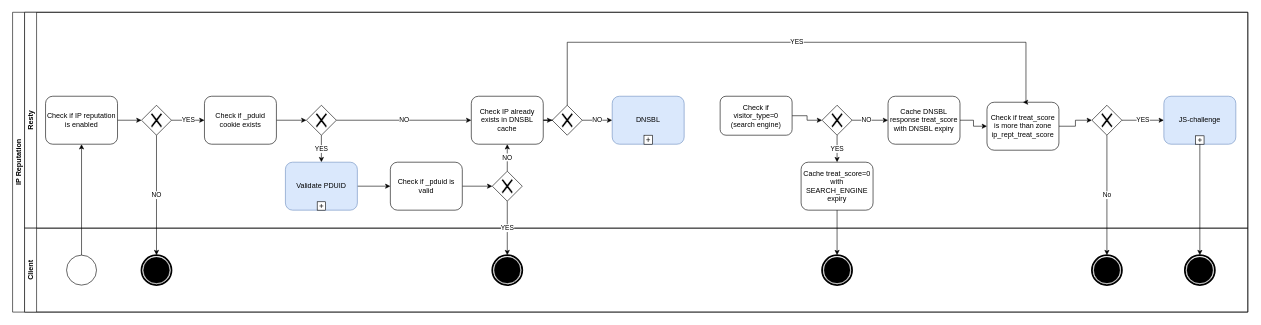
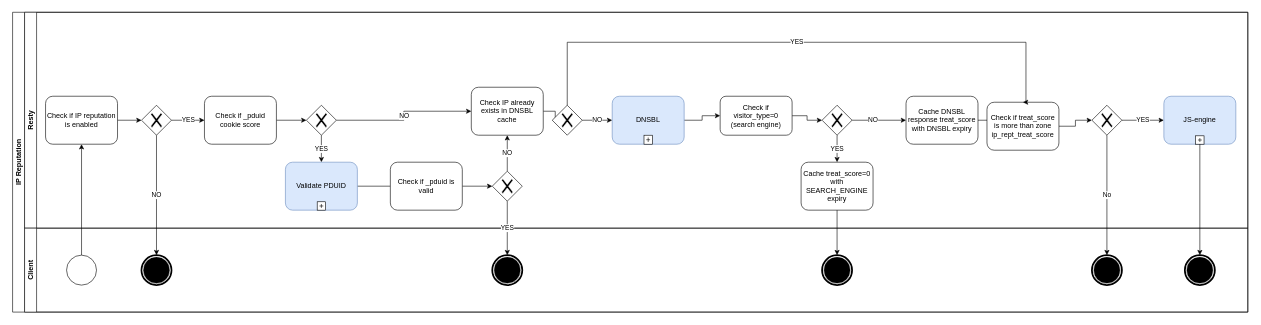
none -> (714, 116)
(240, 120) -> (240, 120)
(507, 120) -> (507, 111)
(924, 120) -> (942, 120)
(1200, 120) -> (1200, 120)
(384, 186) -> (386, 186)
